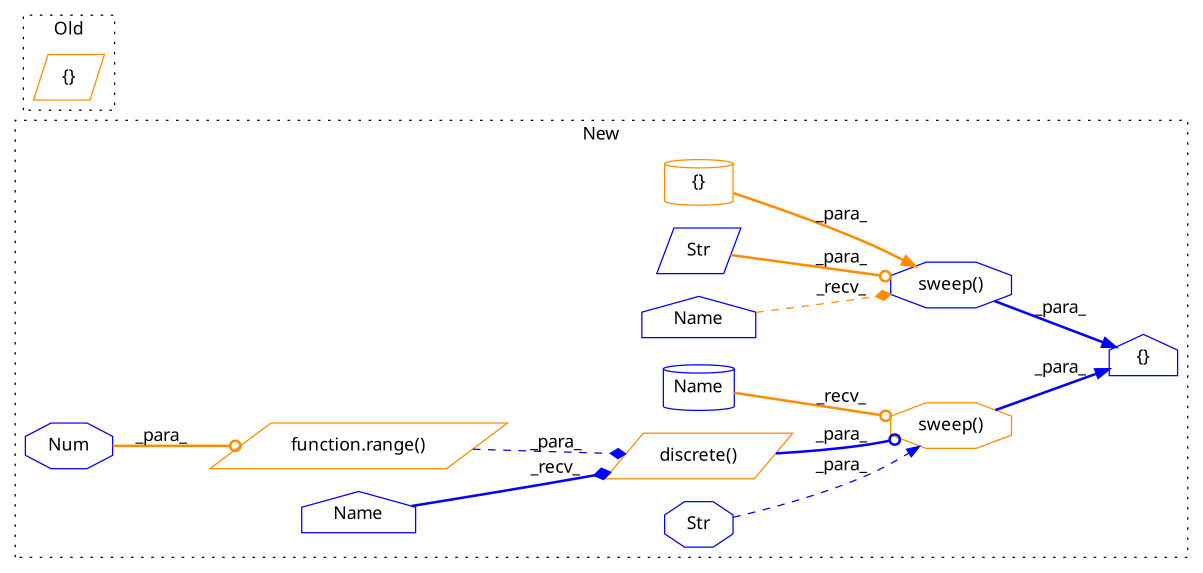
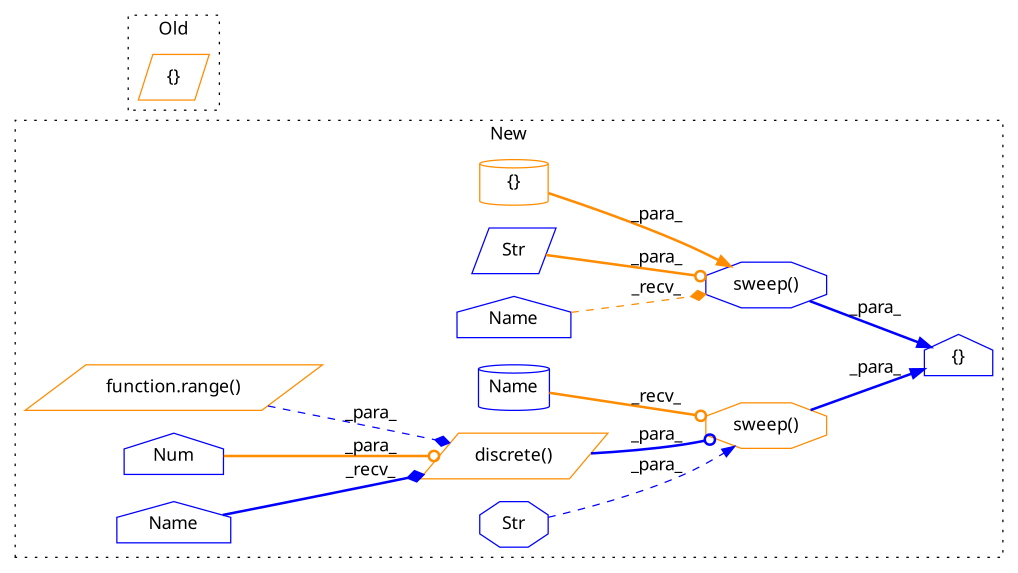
(69, 446) -> (174, 456)
(171, 446) -> (326, 456)
